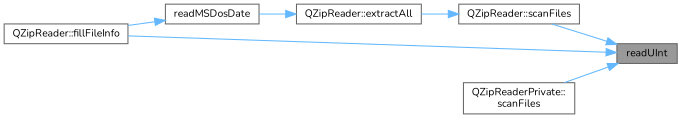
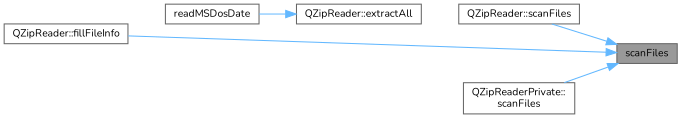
(435, 14) -> none
(141, 24) -> none
(647, 54) -> (647, 54)
